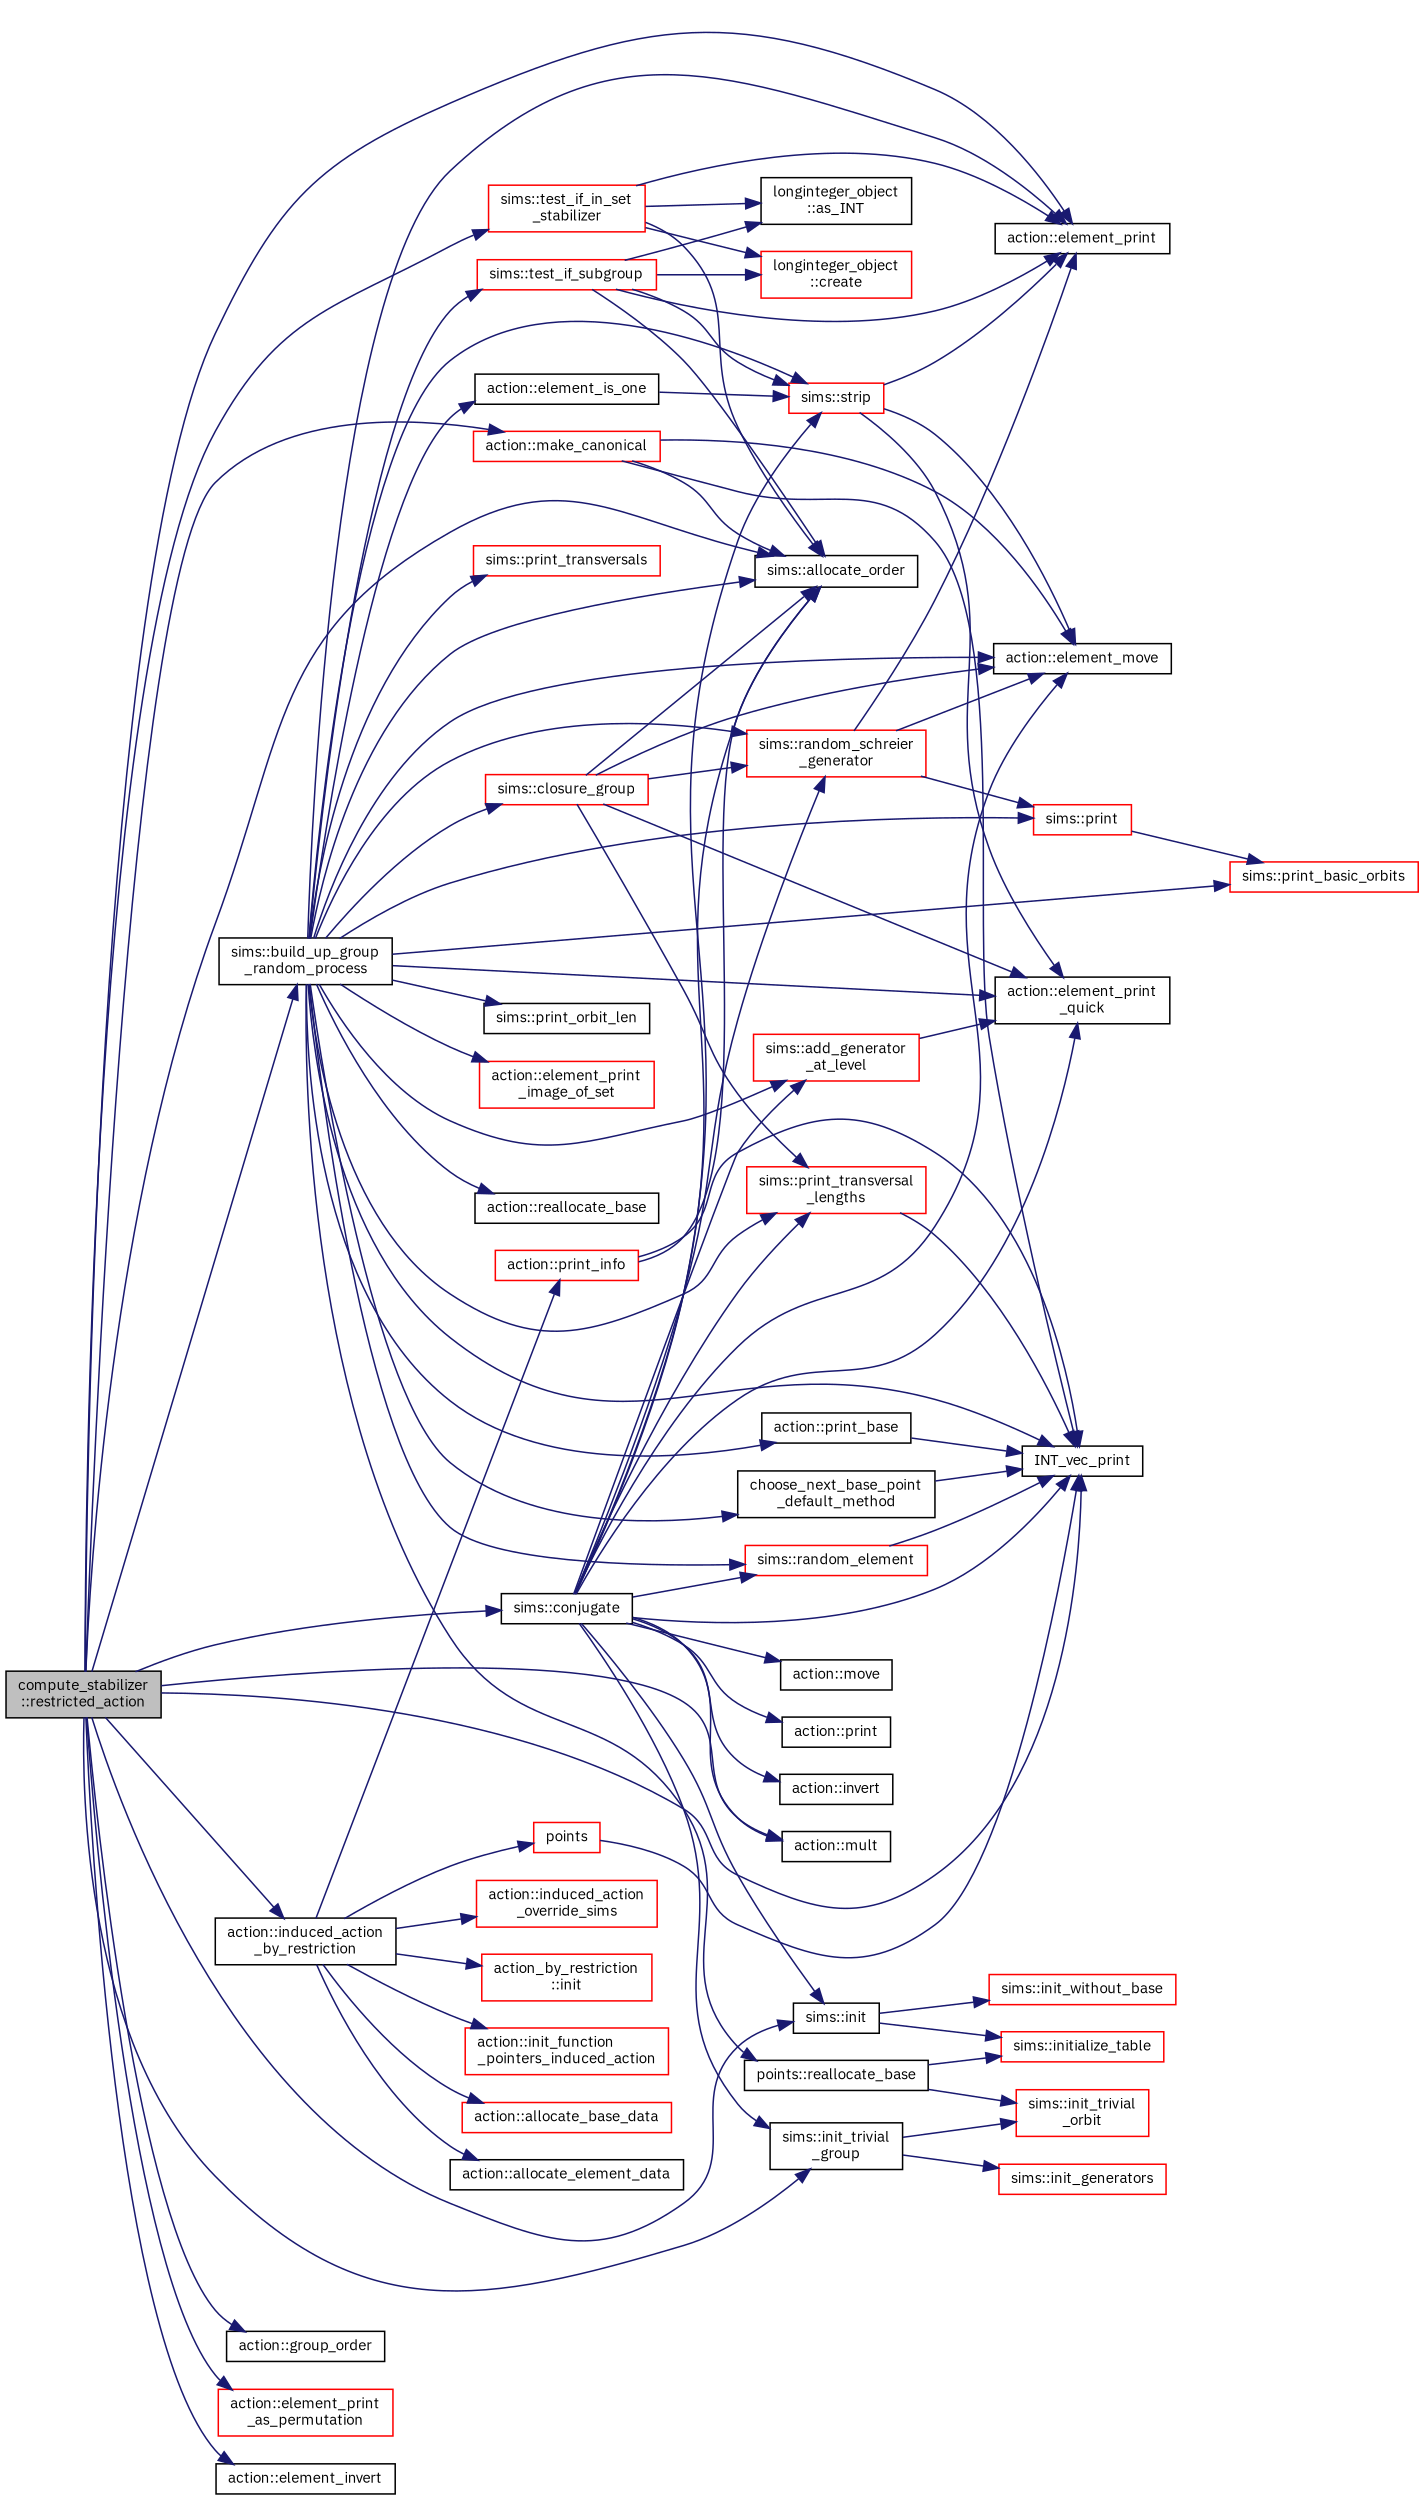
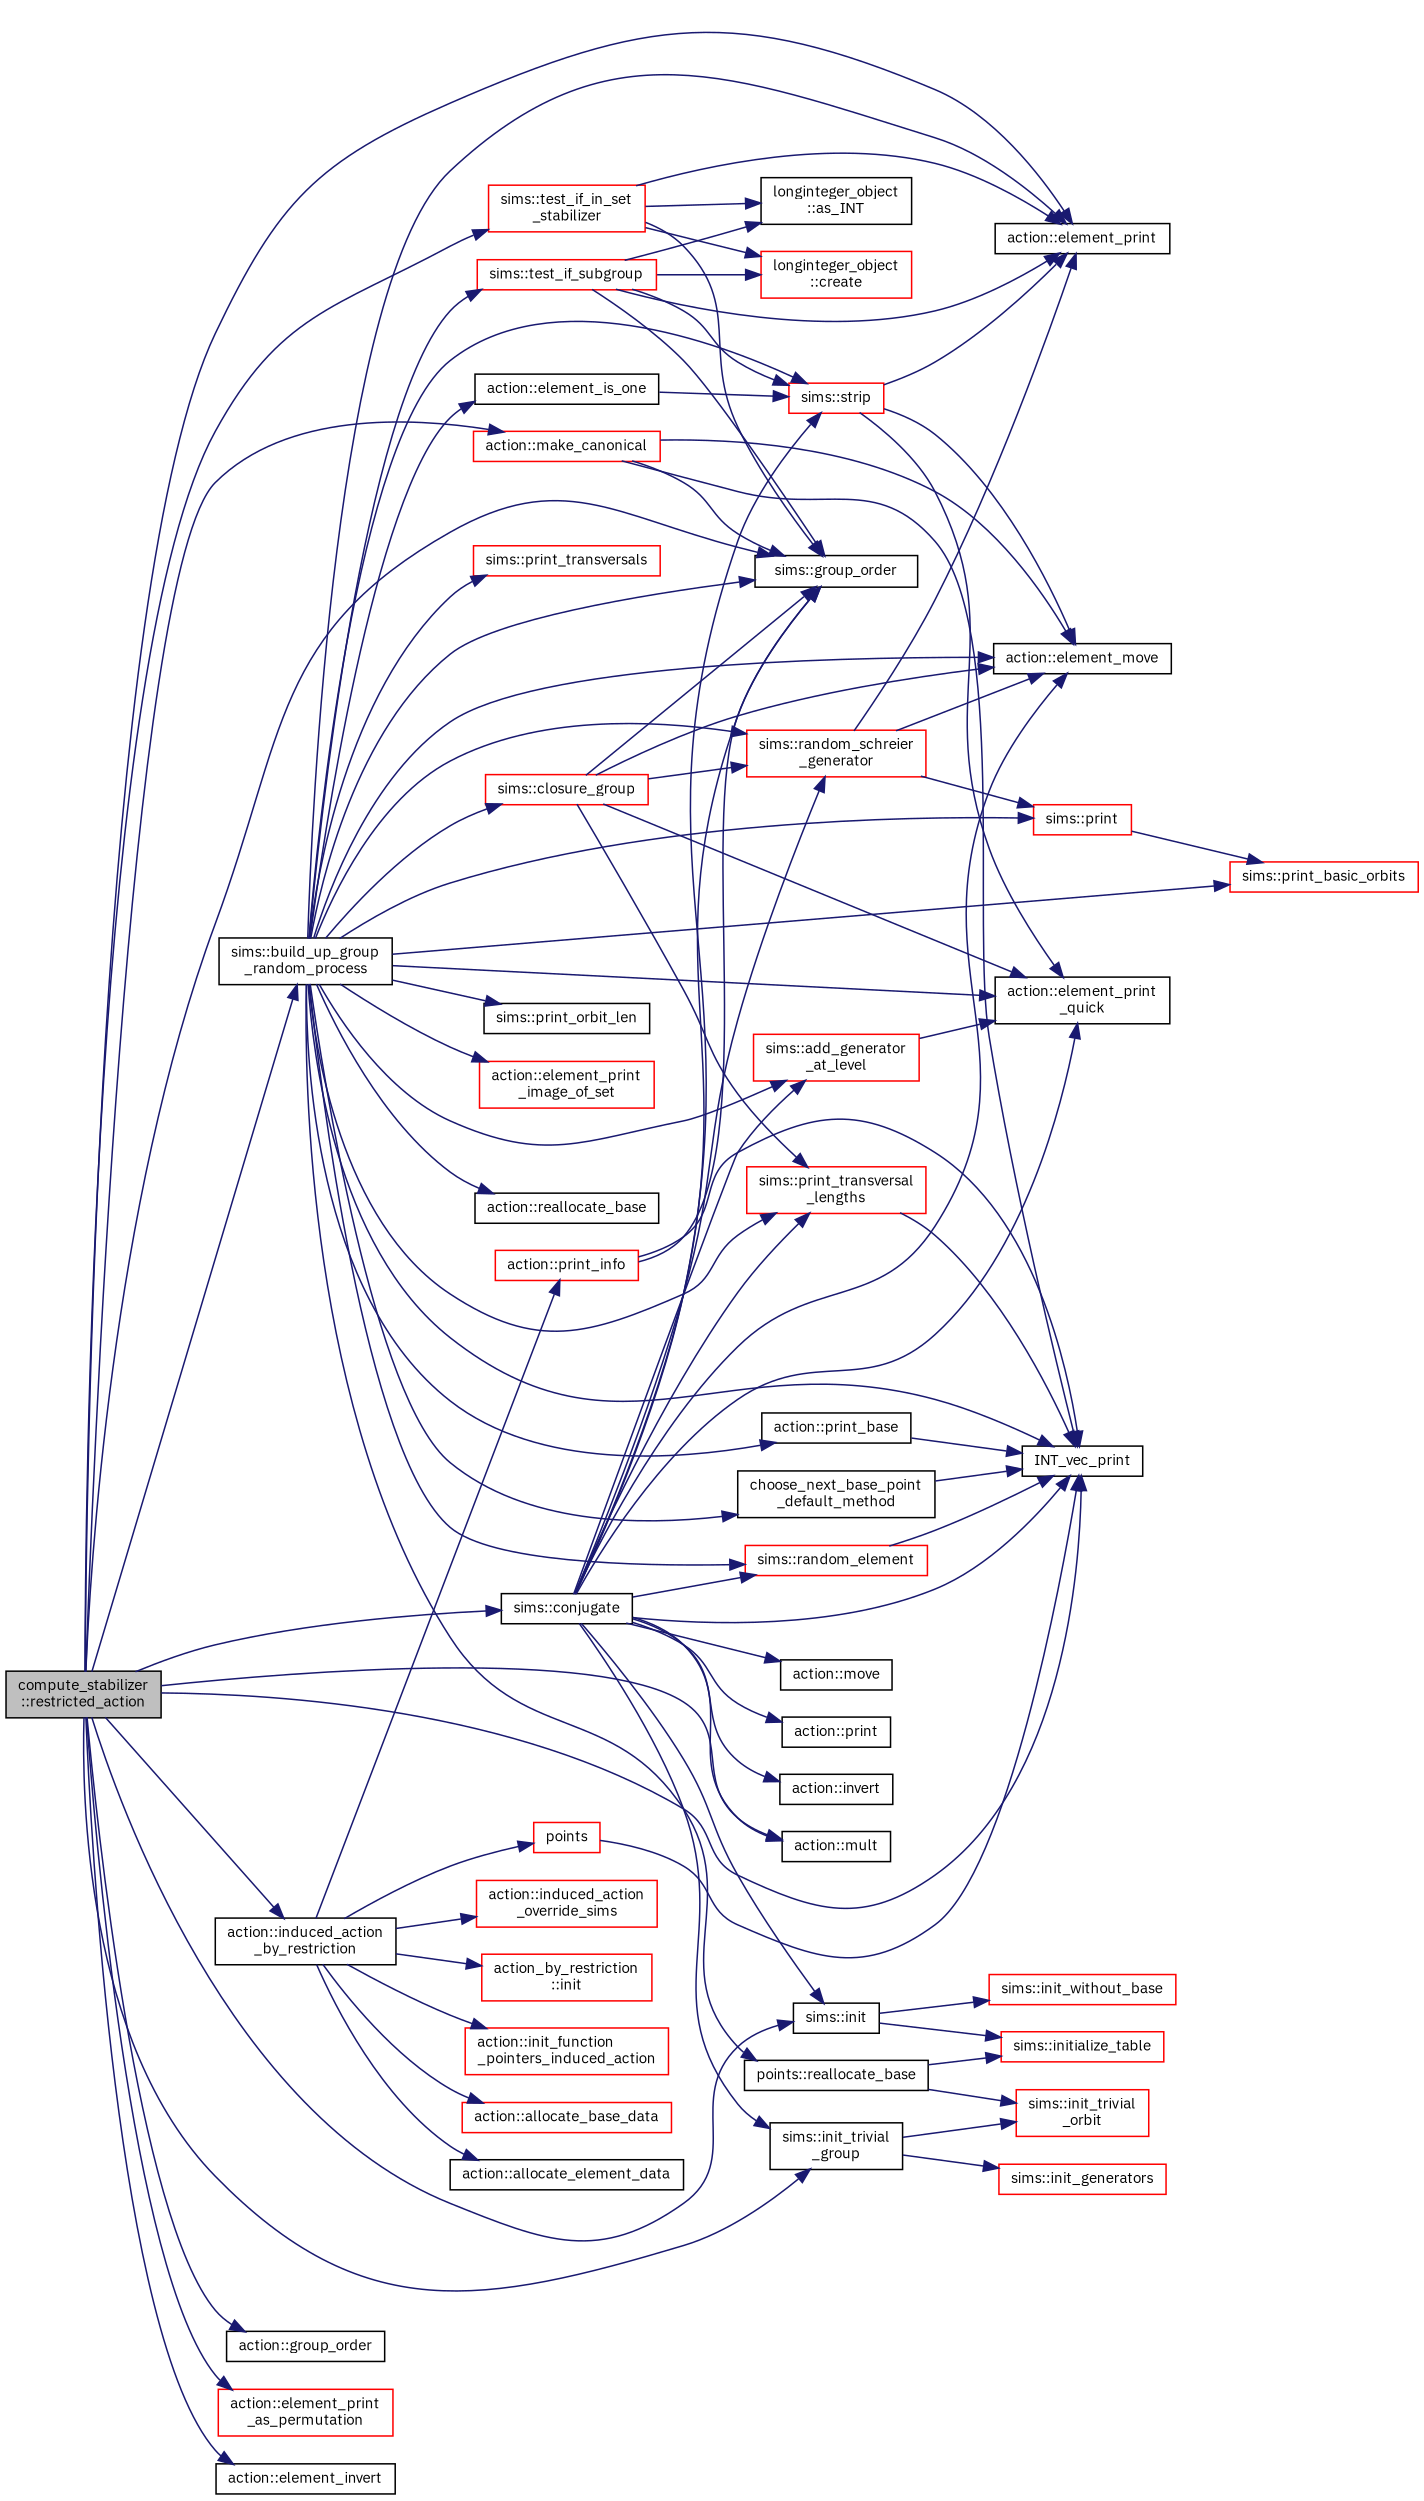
(836, 571) -> (836, 571)
